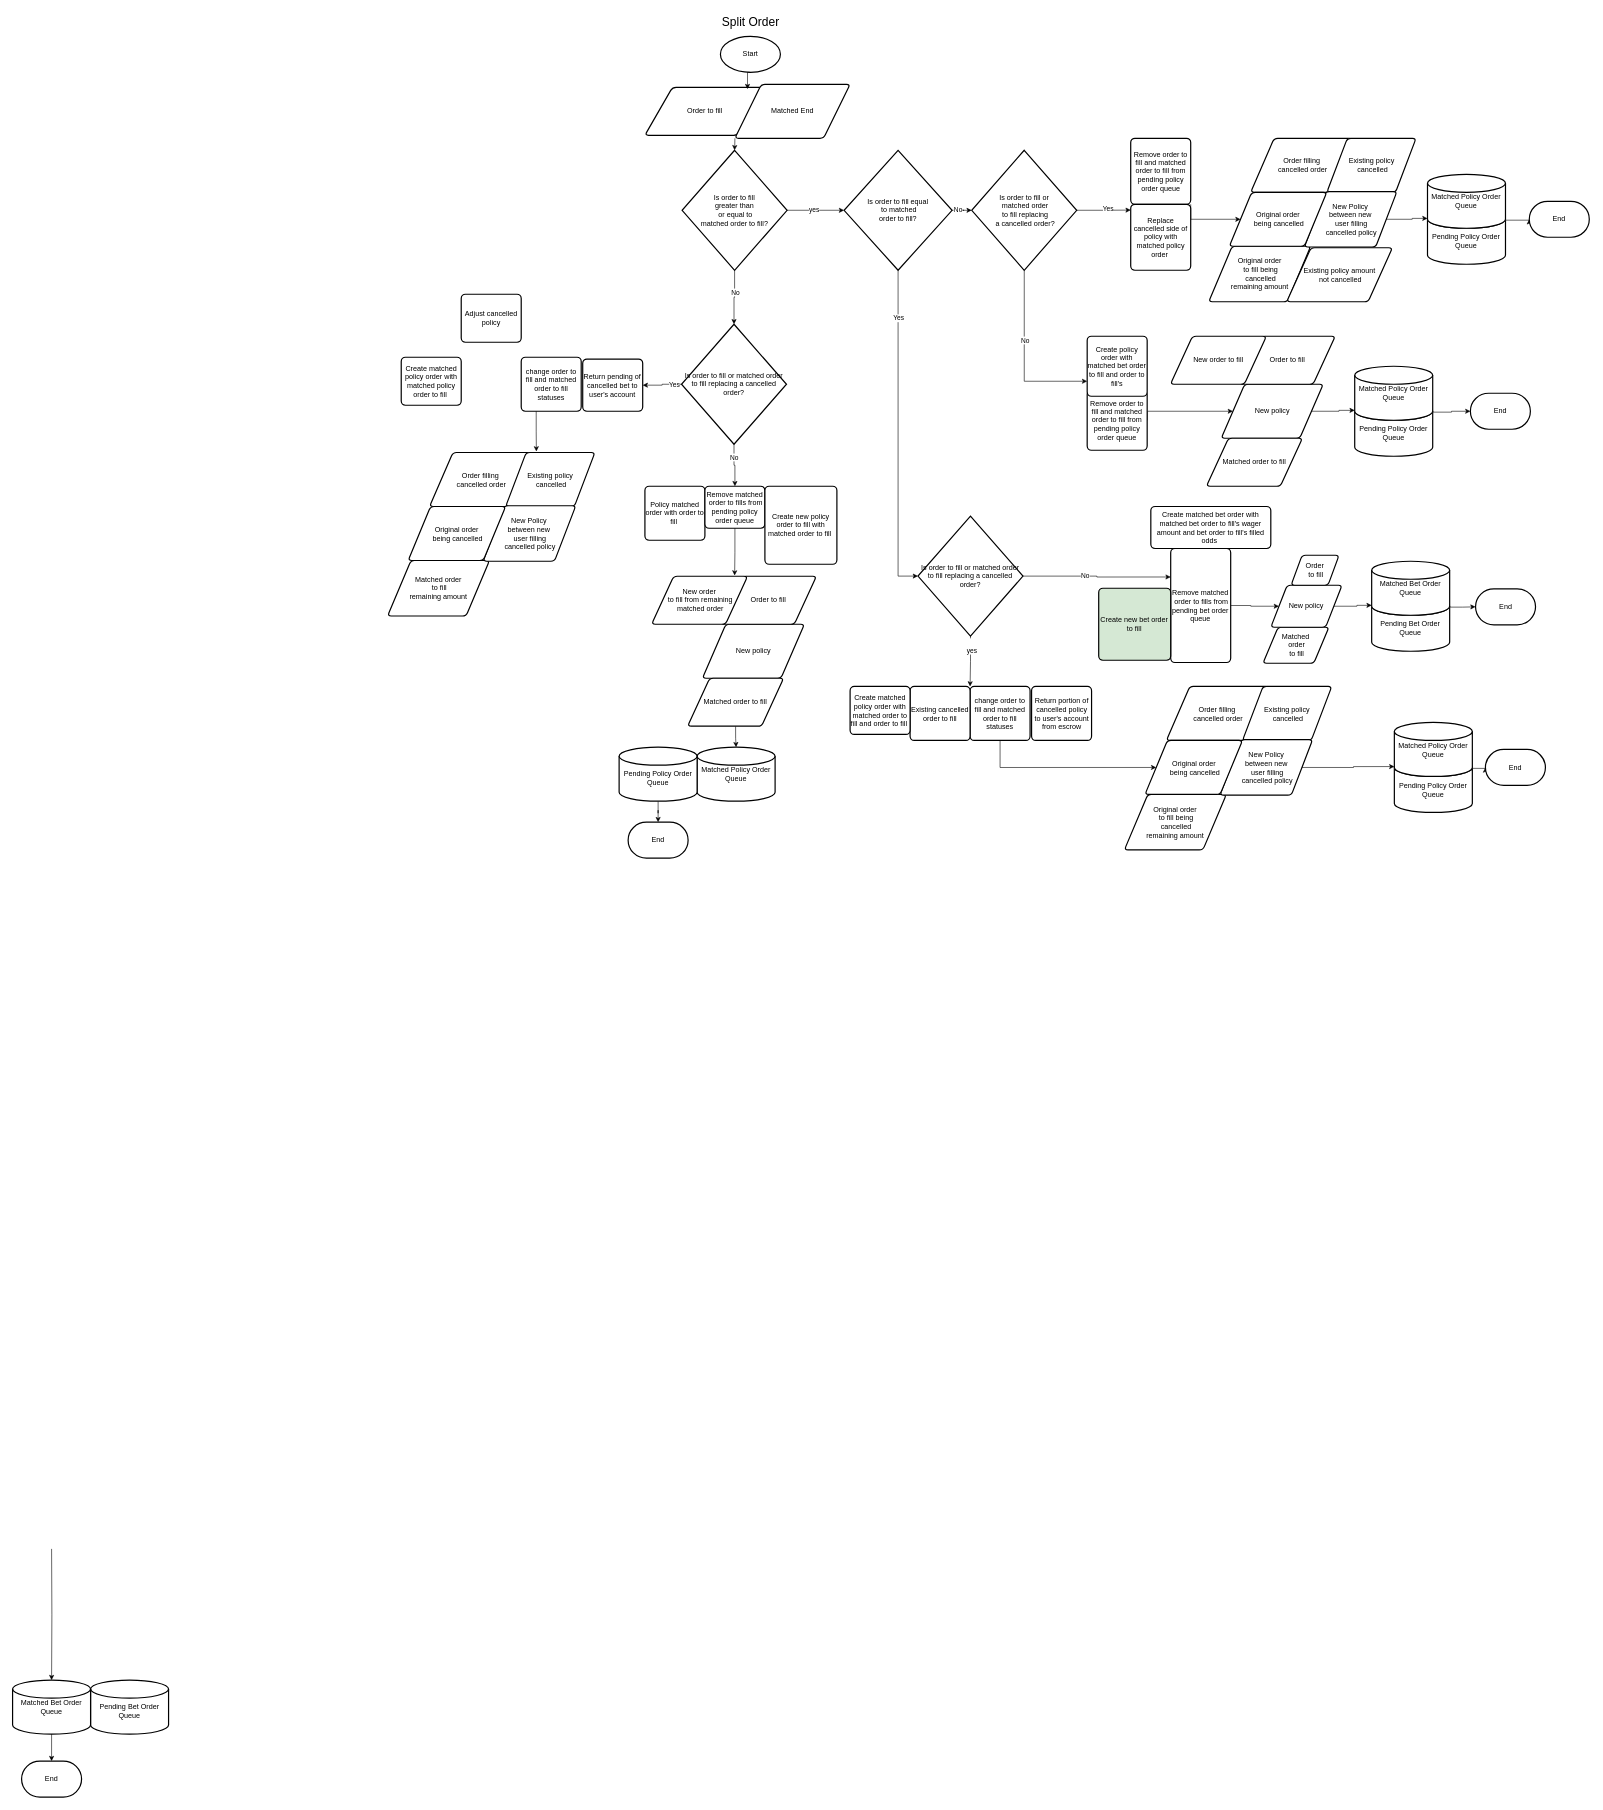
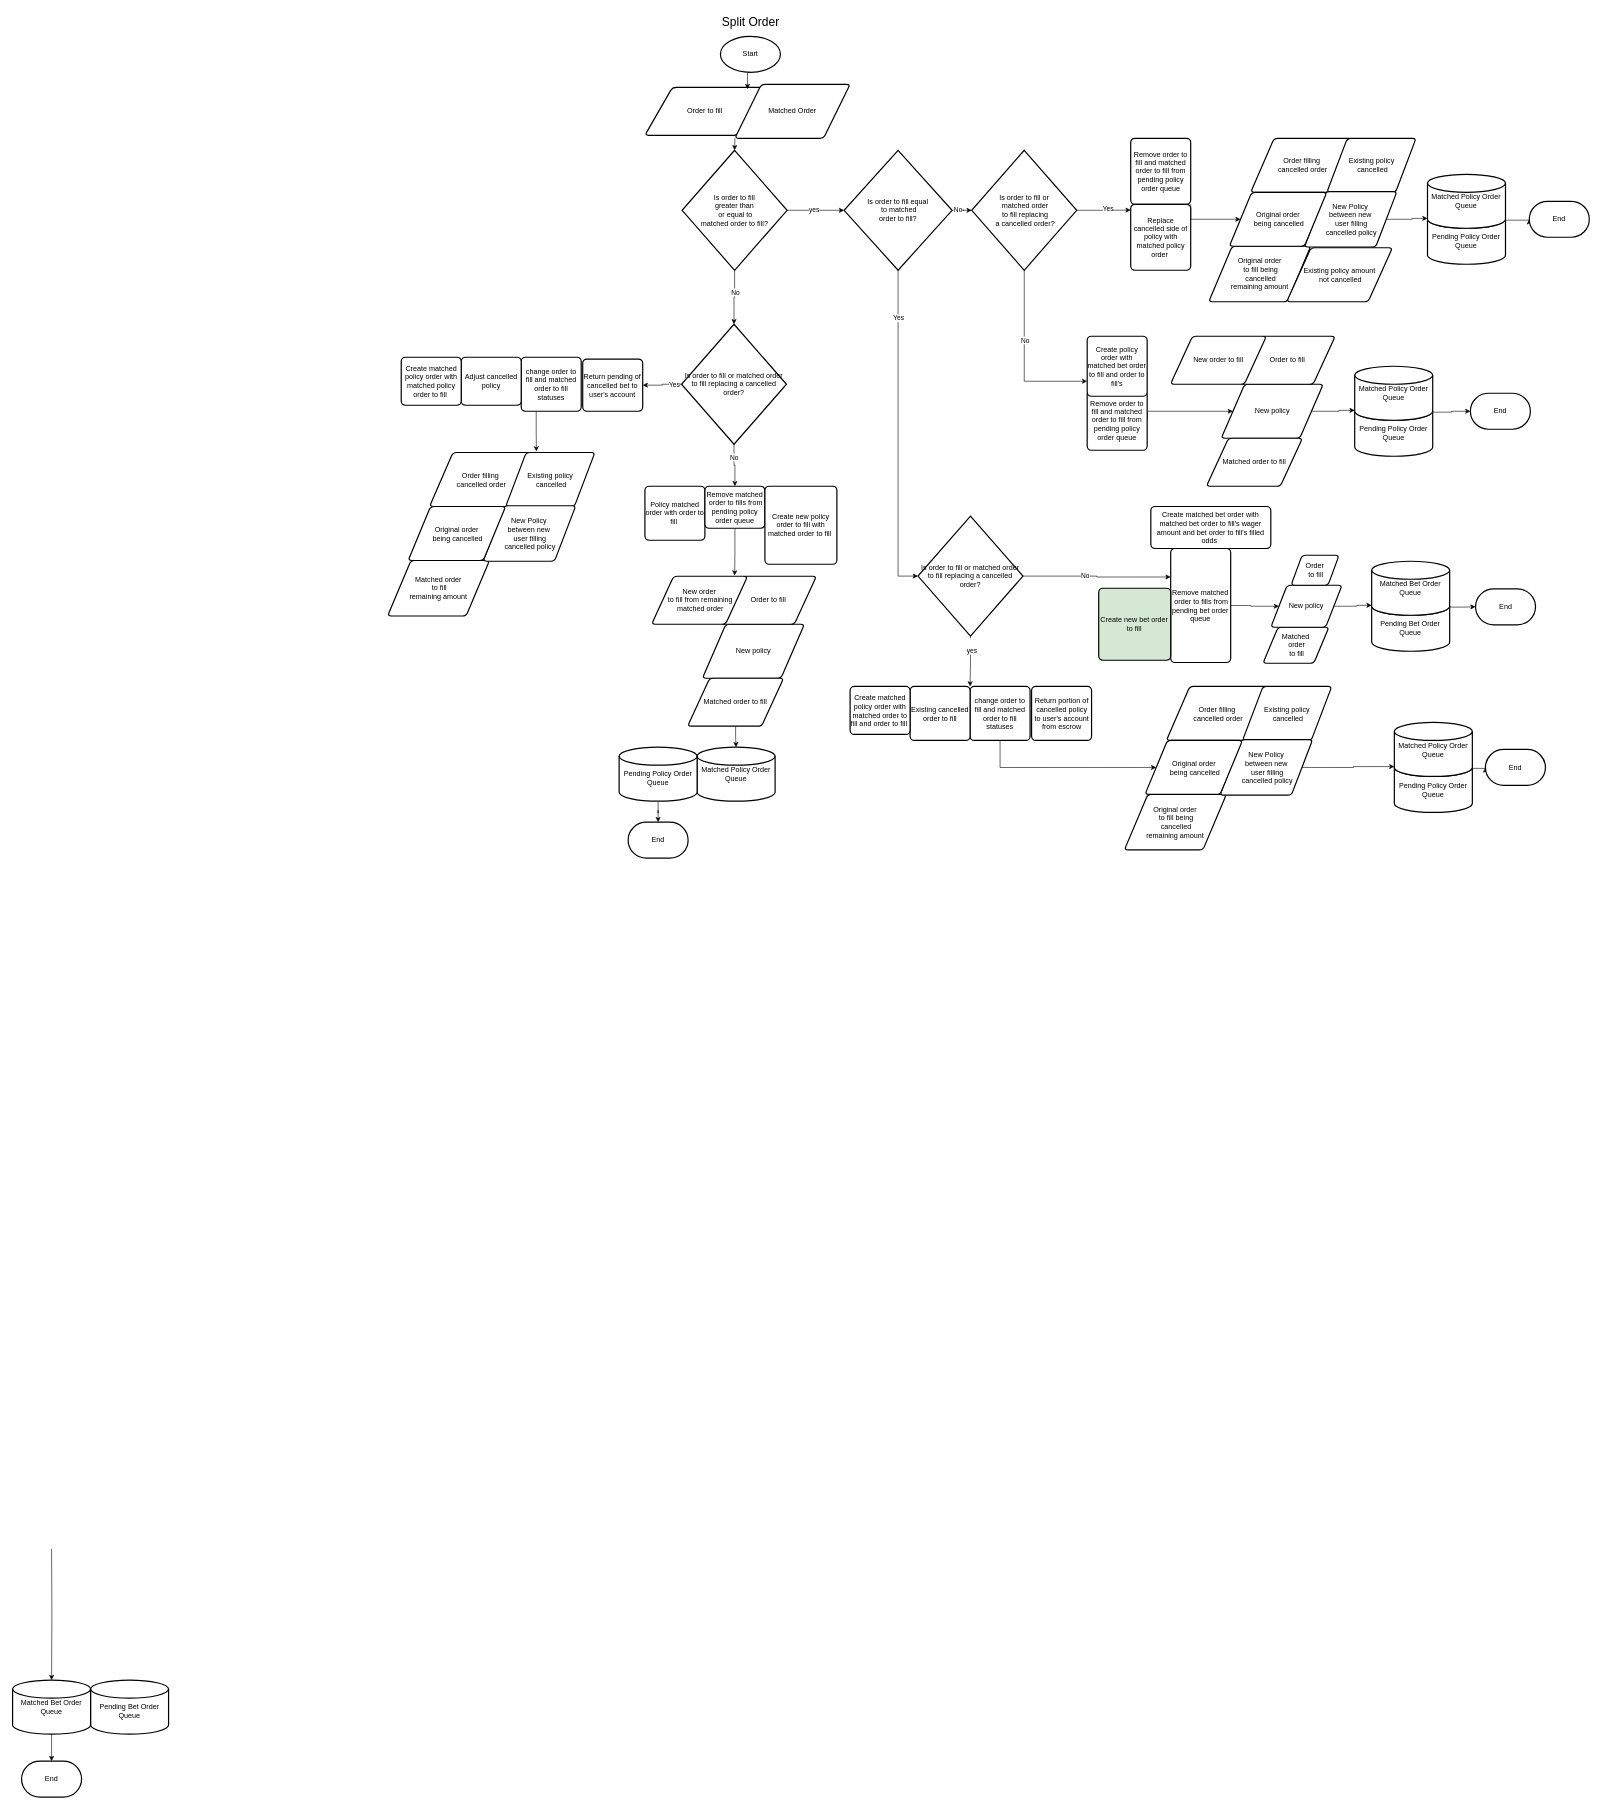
(792, 111) -> (792, 111)
(491, 318) -> (491, 381)
